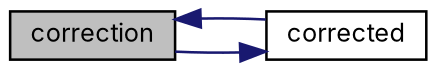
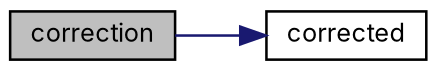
(233, 18) -> none
